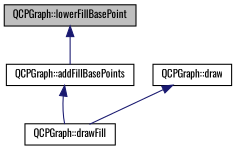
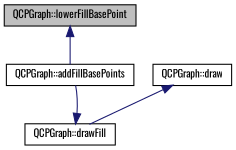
(63, 110) -> (77, 99)
